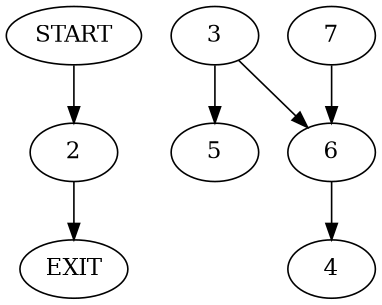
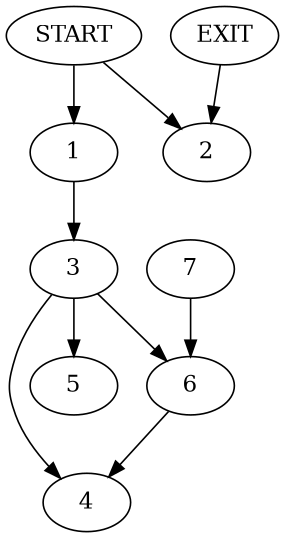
none -> (74, 152)
(74, 203) -> (217, 86)
none -> (10, 381)
